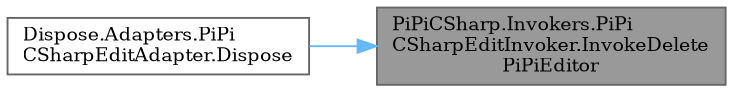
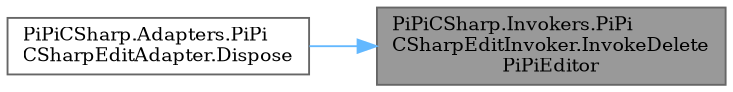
(158, 46) -> (158, 46)
